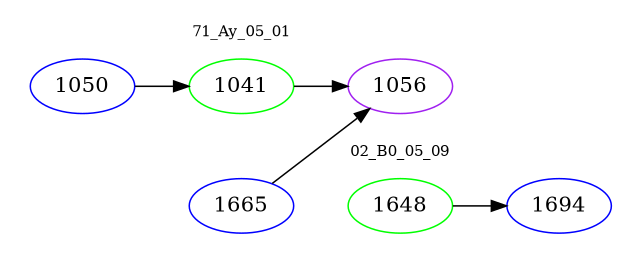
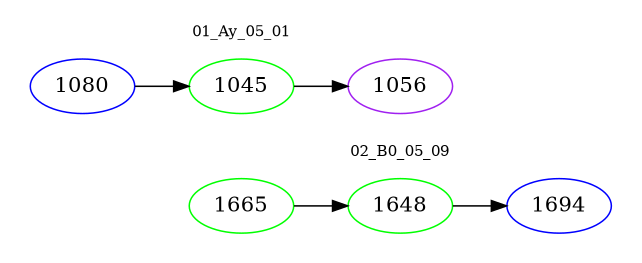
(241, 33) -> (241, 33)
(83, 86) -> (83, 86)
(241, 86) -> (241, 86)
(315, 151) -> (313, 206)
(241, 206) -> (241, 206)
